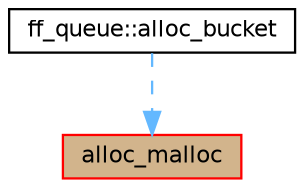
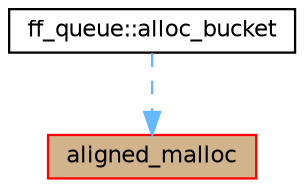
(152, 157) -> (152, 157)
